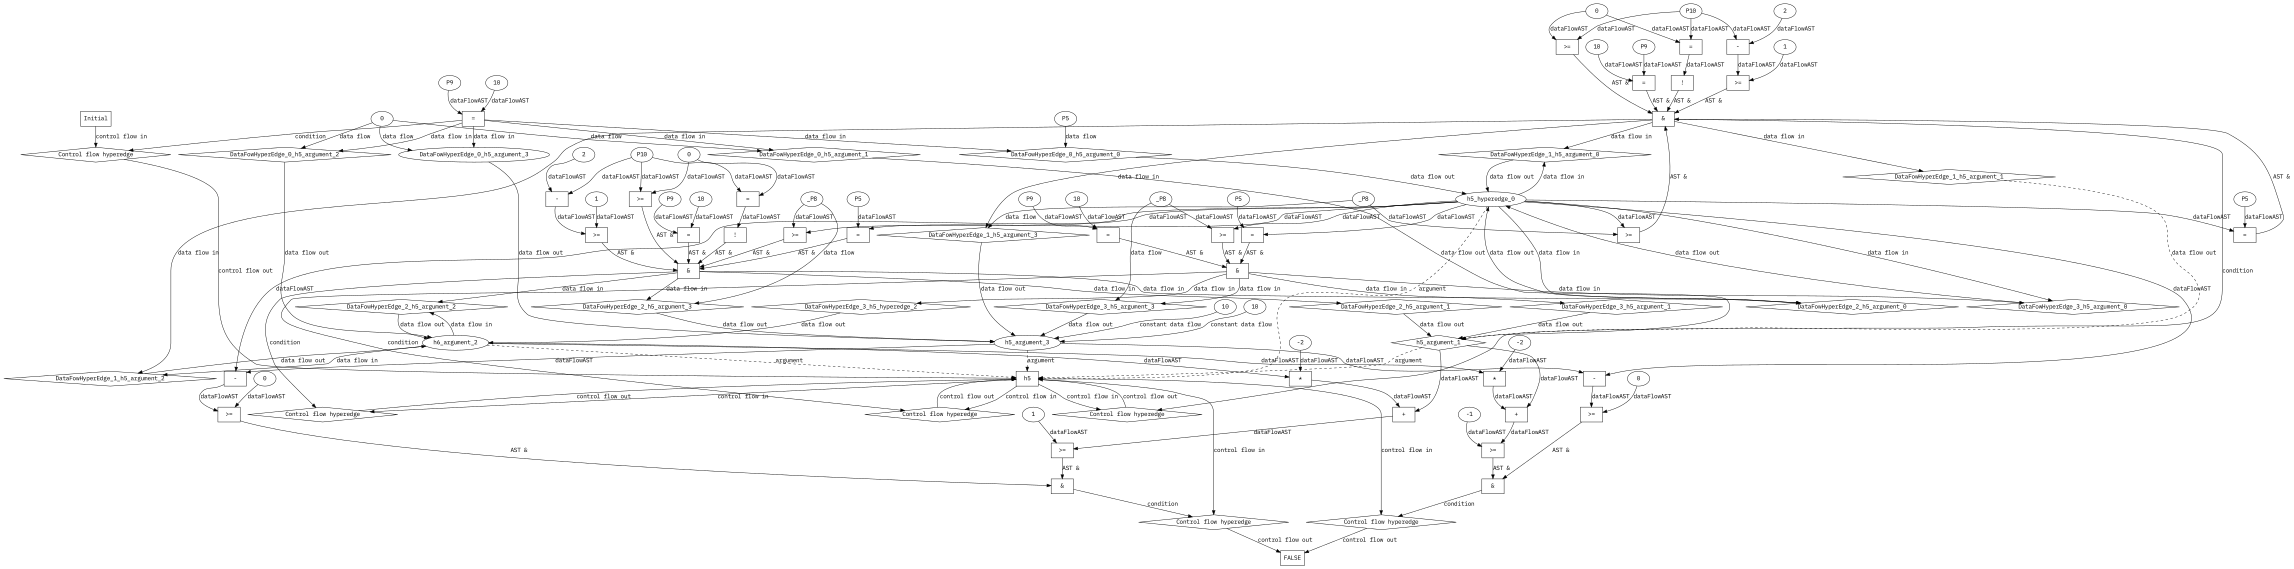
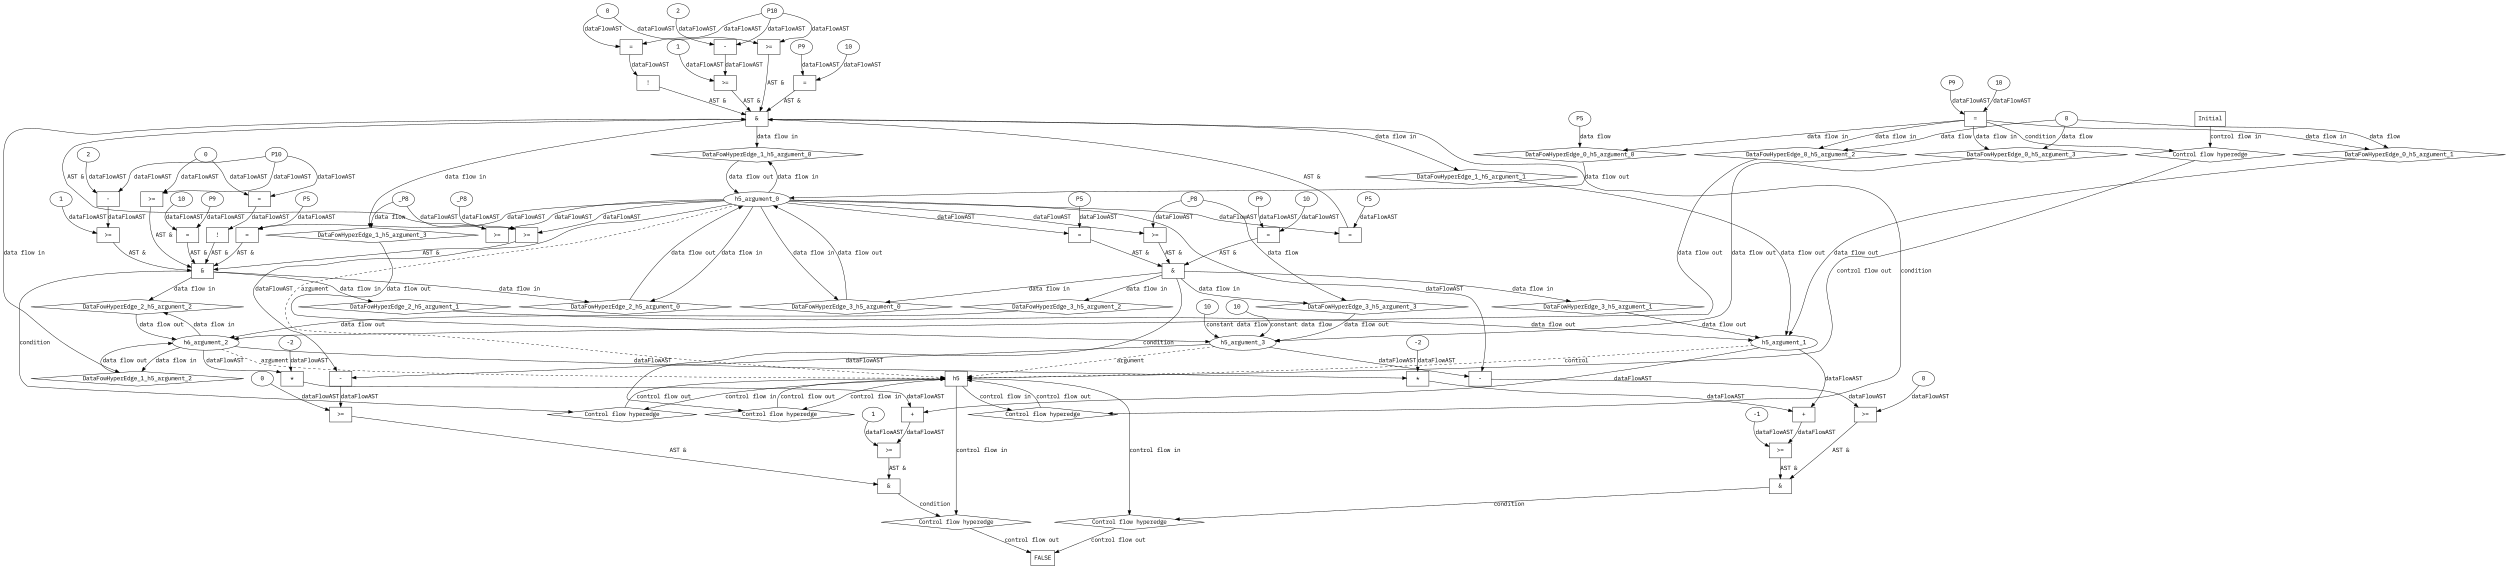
(474, 155) -> (2021, 155)
(1491, 199) -> (757, 199)
(637, 307) -> none
(861, 307) -> (1067, 307)
(2015, 329) -> (1682, 209)
(1439, 343) -> (1784, 343)
(1409, 361) -> (1577, 361)
